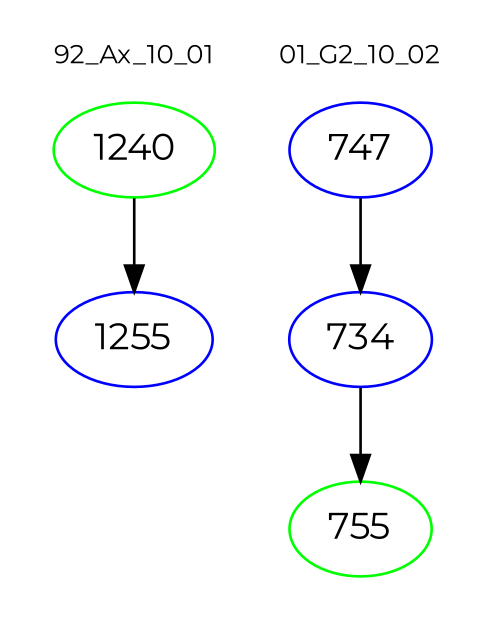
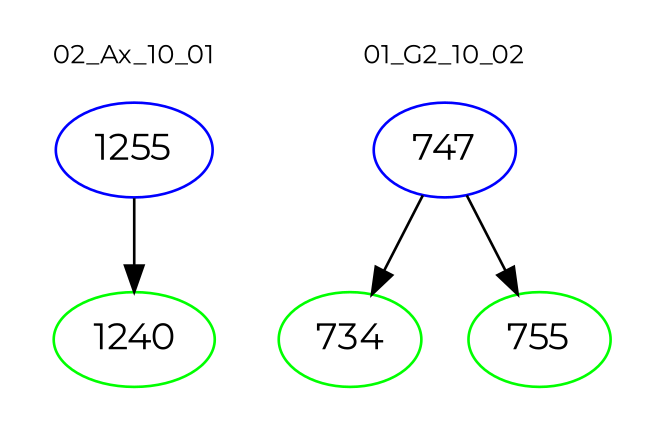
(134, 57) -> (134, 57)
(134, 232) -> (134, 232)
(361, 340) -> (350, 340)
(361, 421) -> (486, 233)
